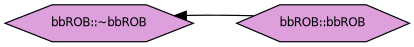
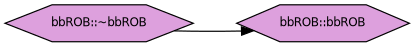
(220, 15) -> (208, 31)
